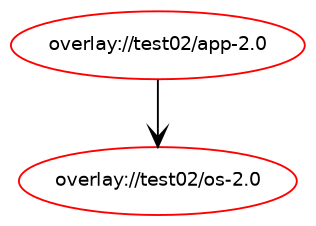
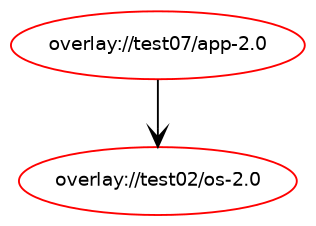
(158, 45) -> (158, 45)
